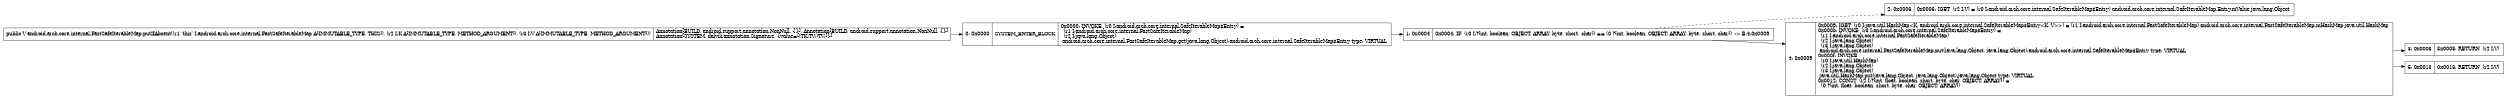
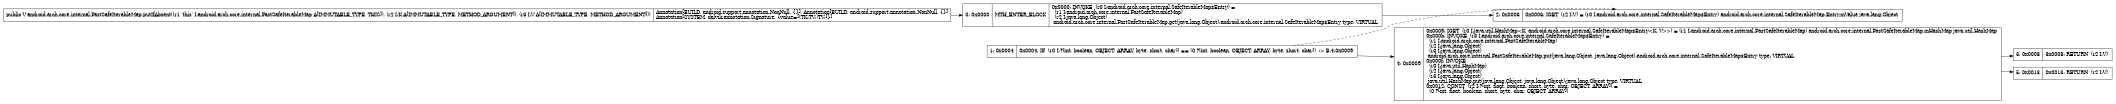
(1025, 34) -> (1021, 15)
(1395, 34) -> (1430, 15)
